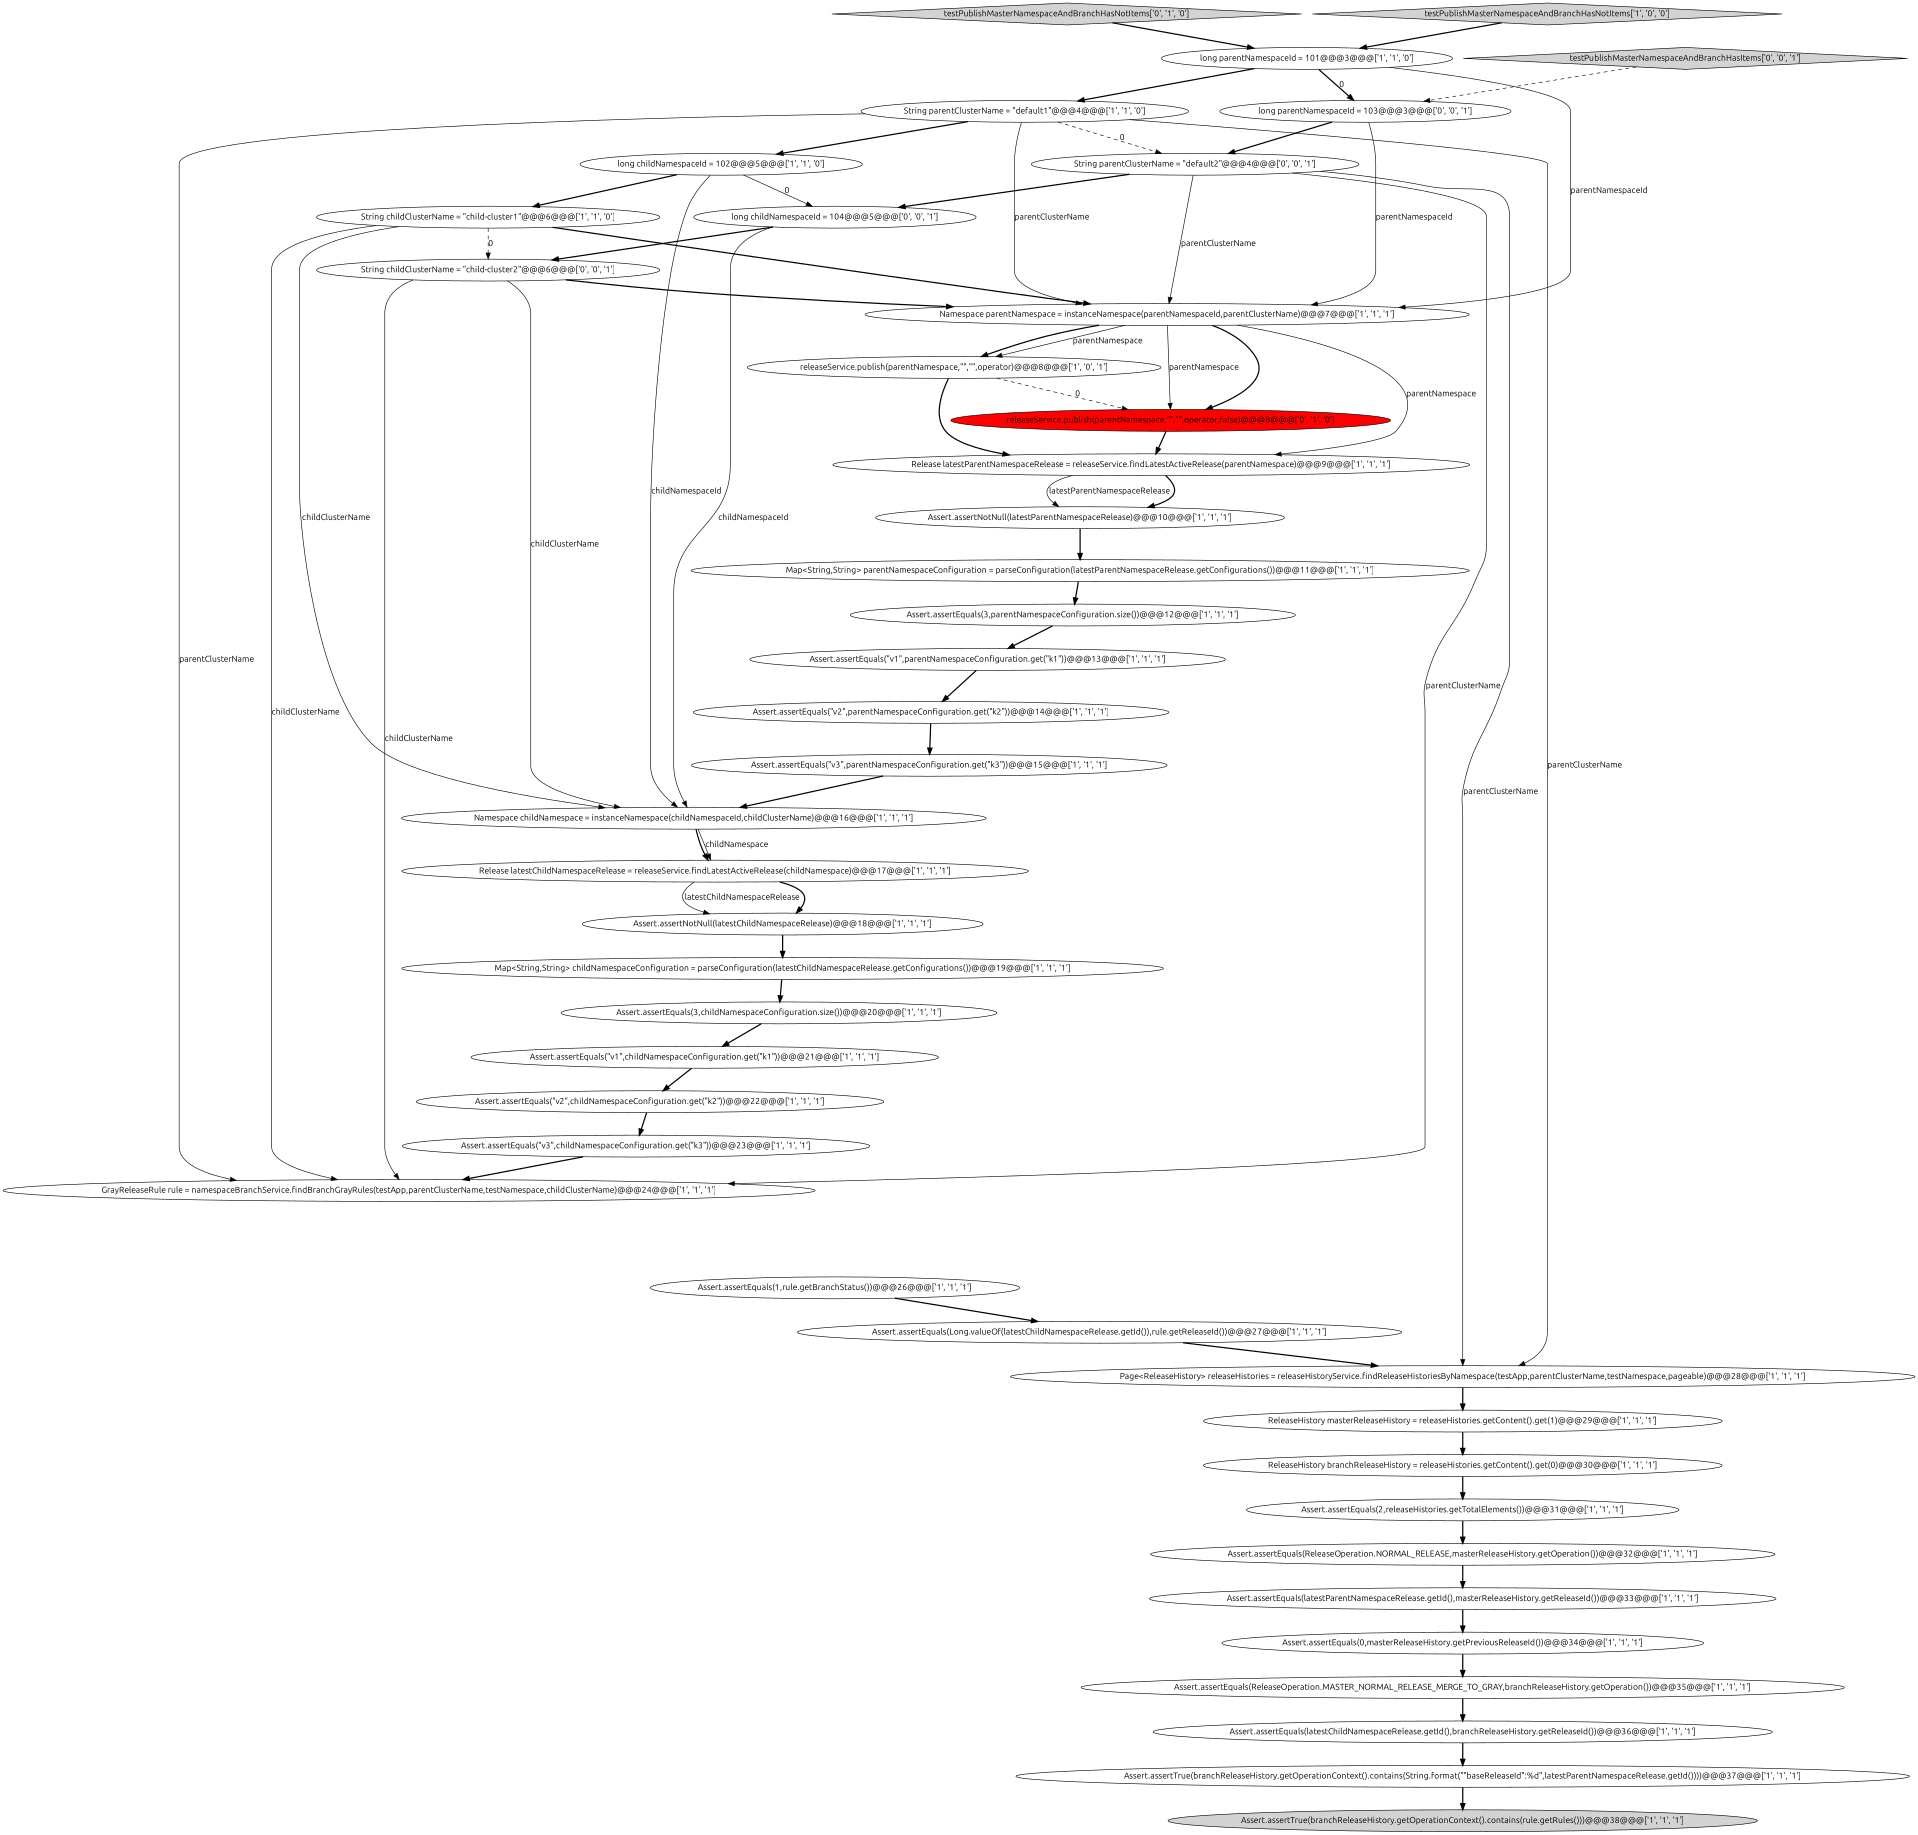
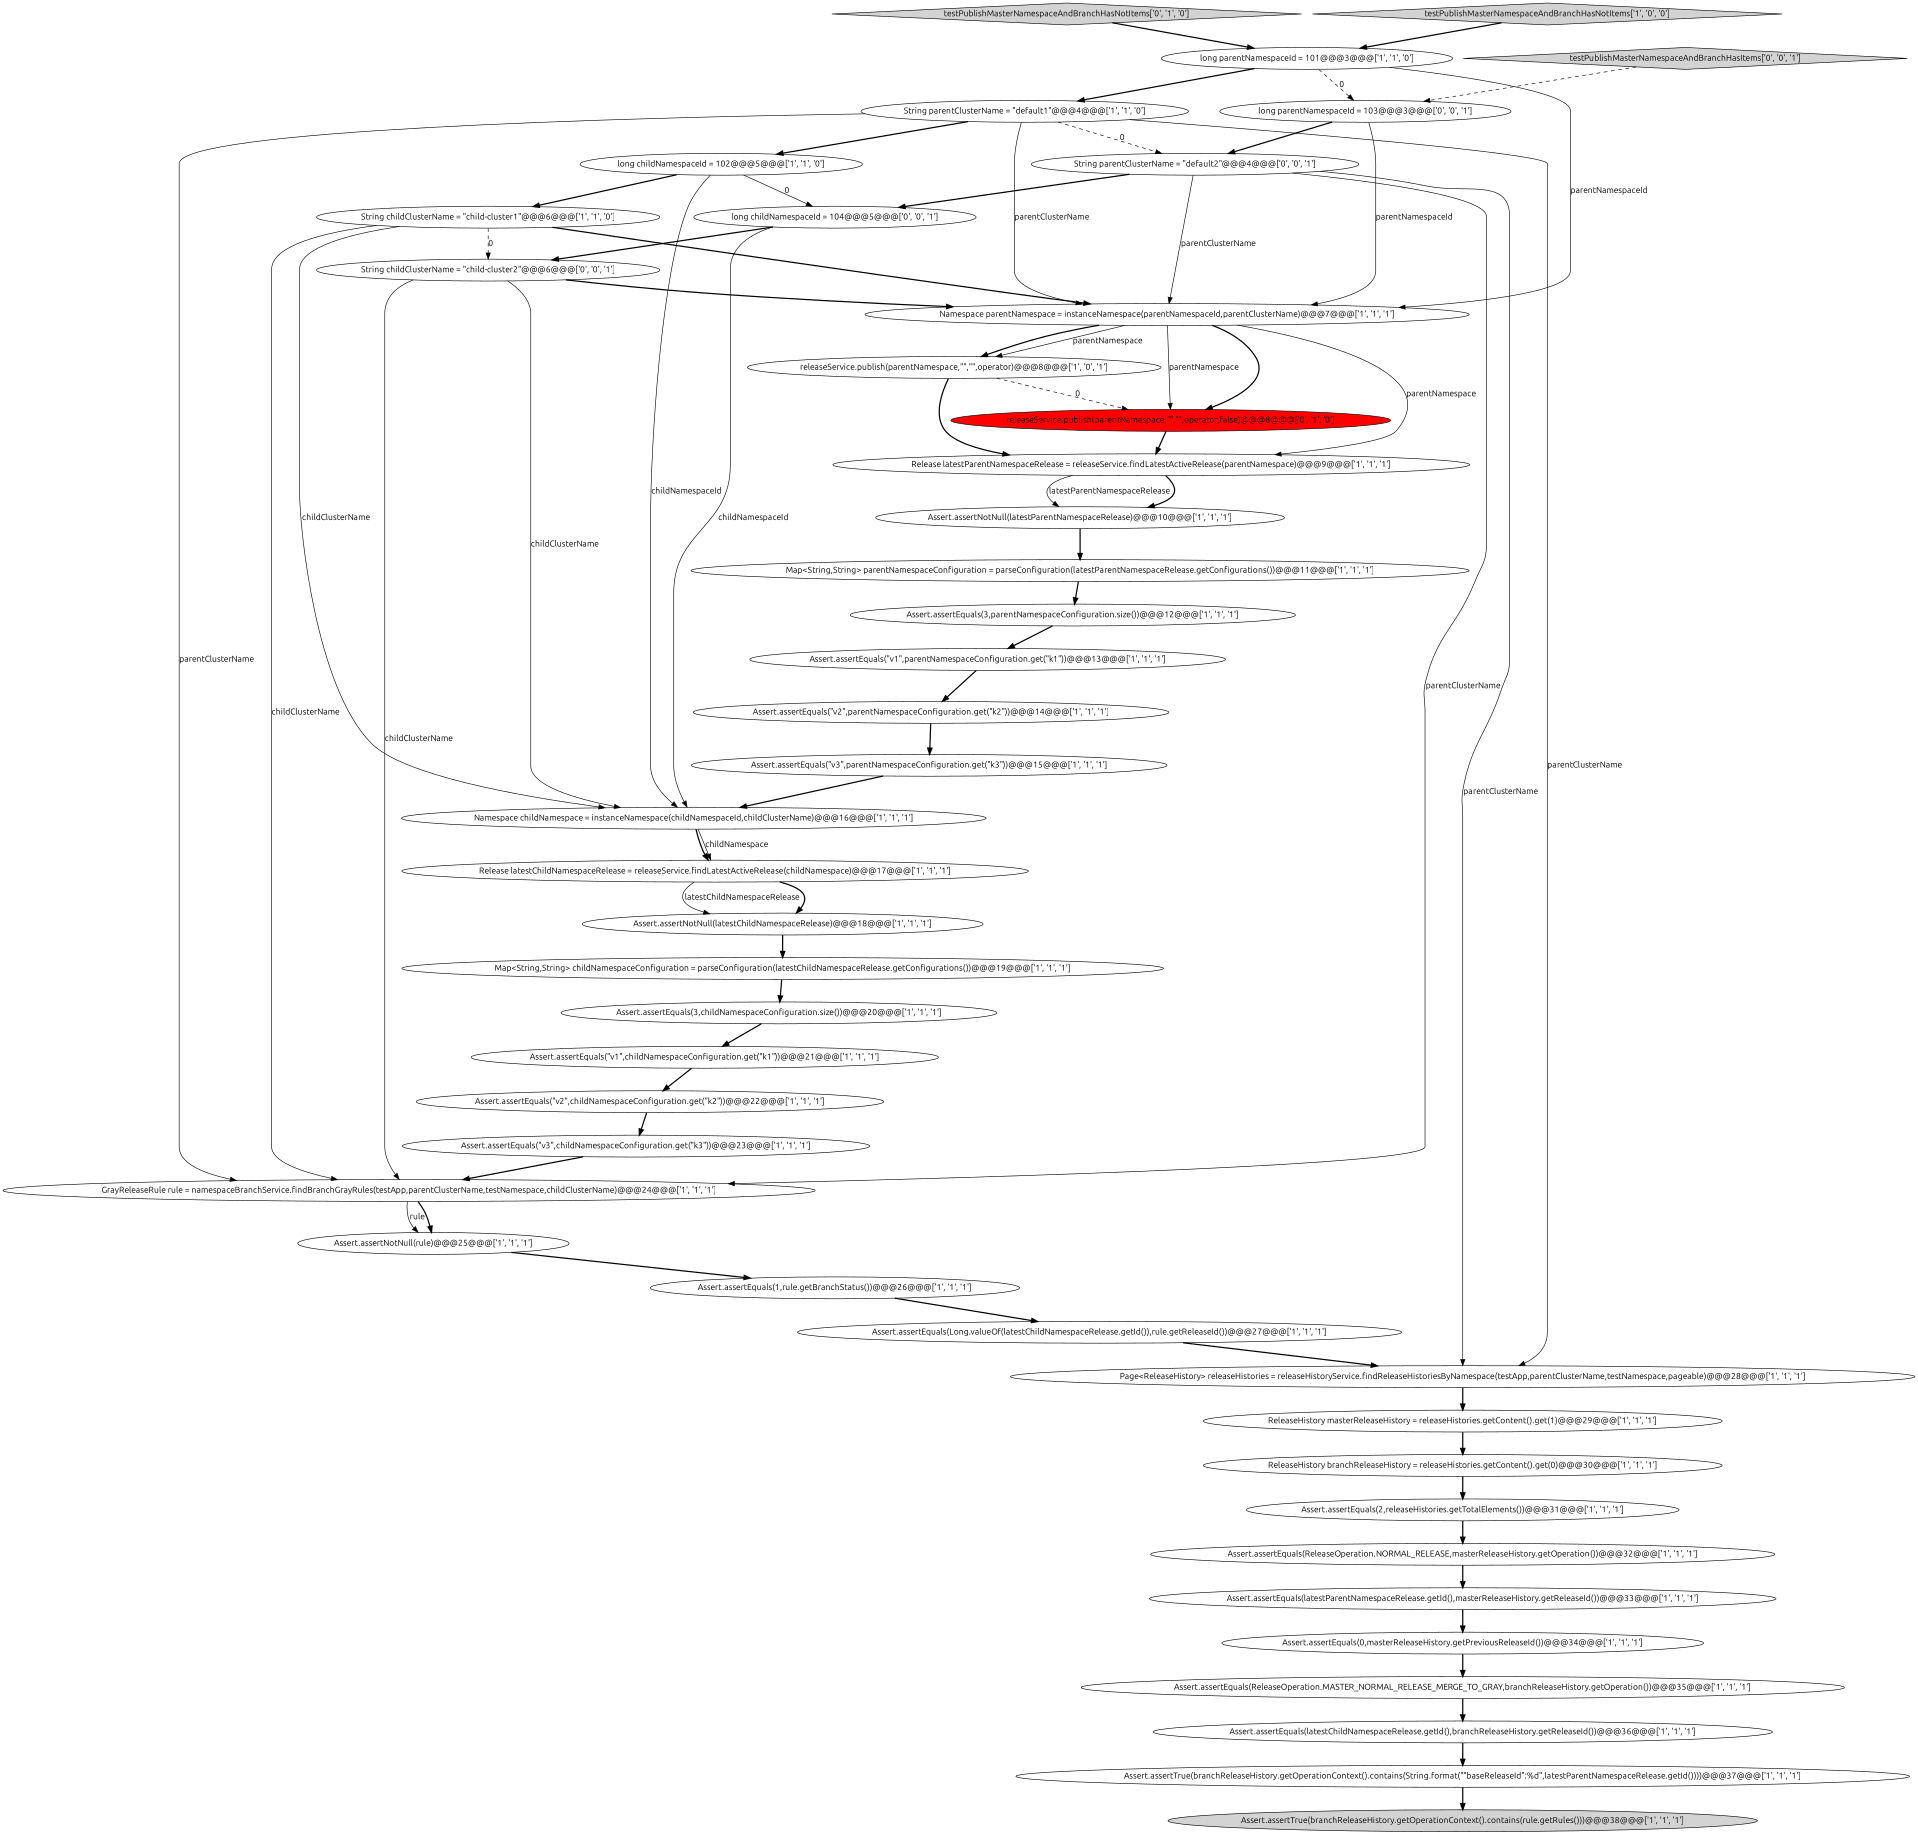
(1334, 83) -> (1334, 83)
none -> (433, 1243)
